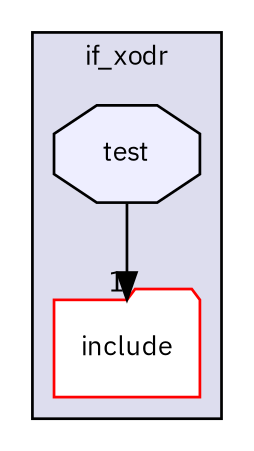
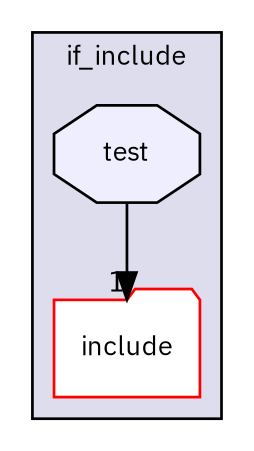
(127, 58) -> (127, 58)
